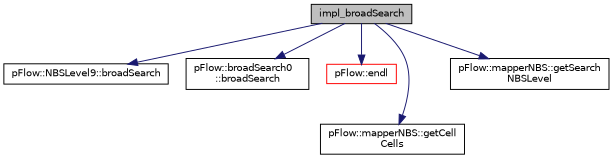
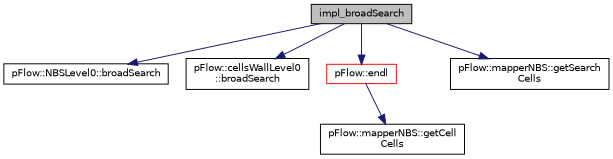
(407, 63) -> (373, 99)
(86, 74) -> (86, 74)
(247, 74) -> (247, 74)
(530, 74) -> (530, 74)
